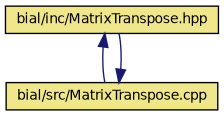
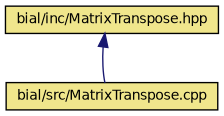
(121, 51) -> none
